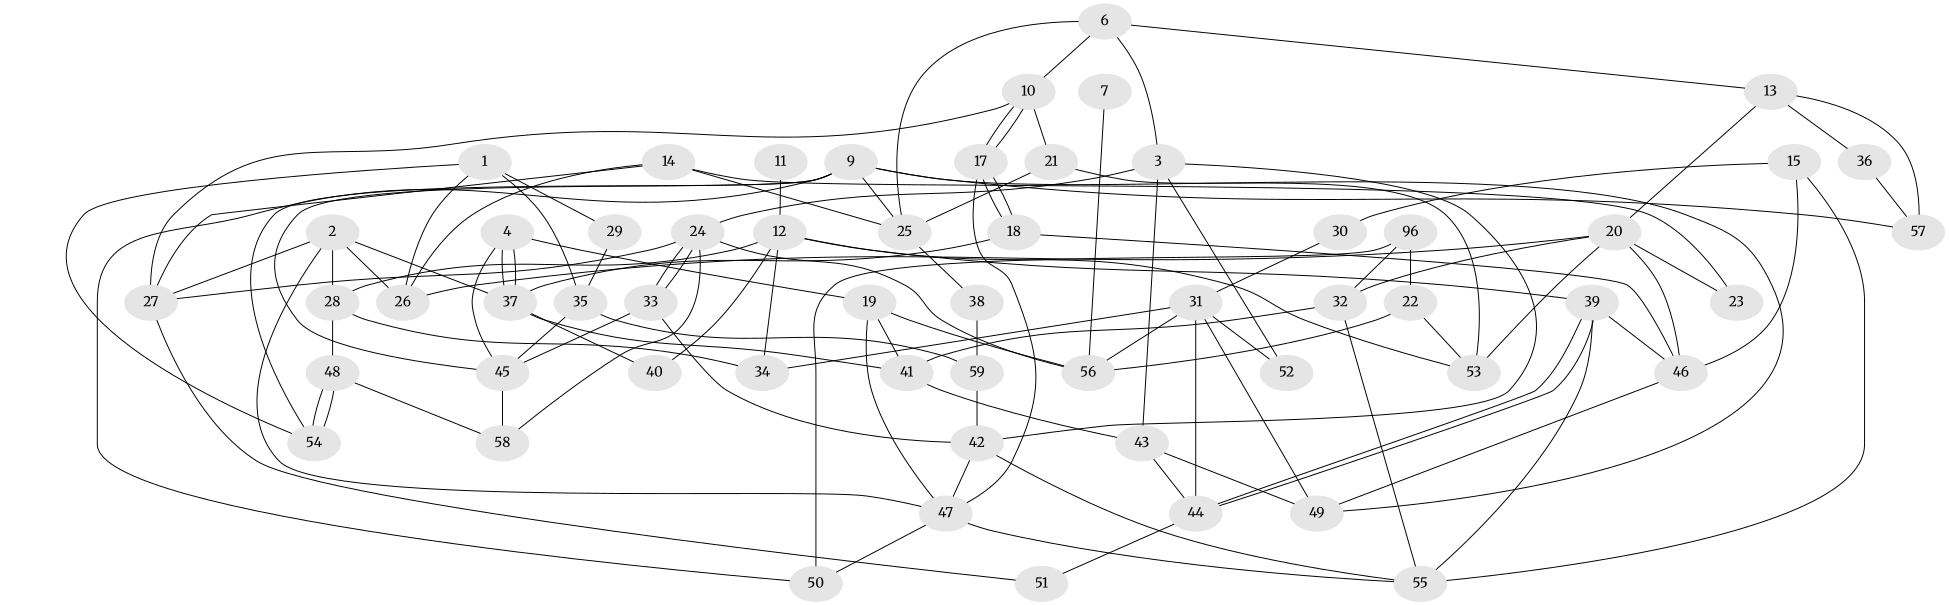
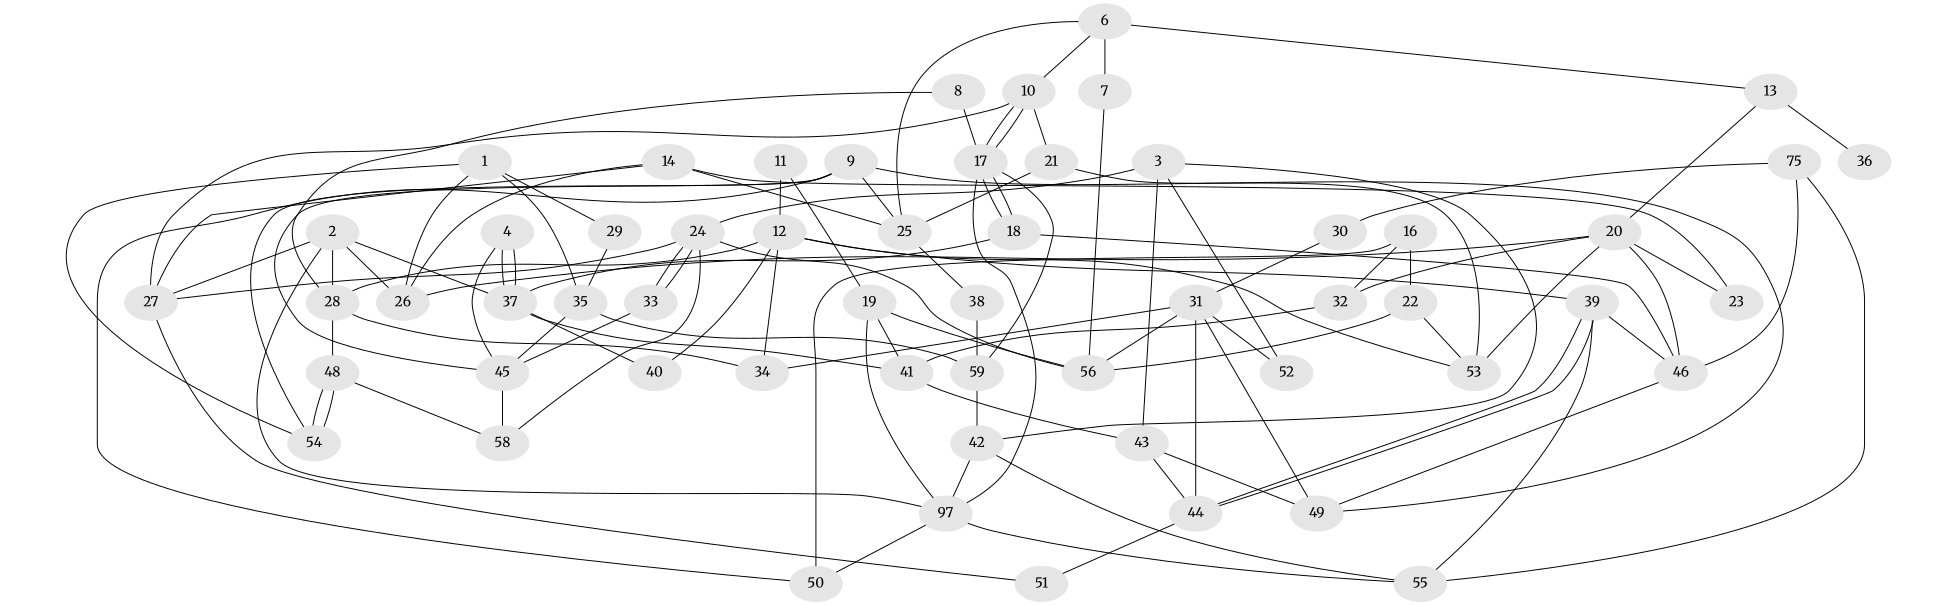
(1145, 88) -> (1105, 57)
none -> (958, 92)
(1794, 162) -> (1794, 162)
(1410, 232) -> (1410, 232)
(1918, 232) -> none
none -> (1049, 250)
(688, 271) -> (826, 232)
(789, 417) -> none
(1378, 437) -> none
(946, 514) -> (946, 514)
